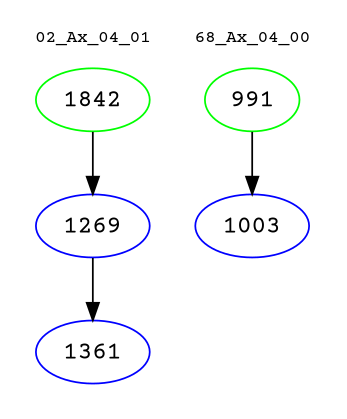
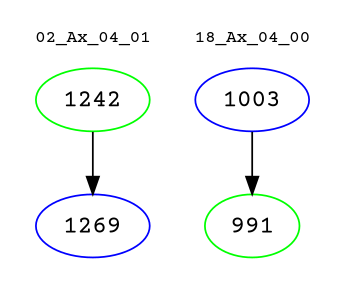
(253, 38) -> (253, 38)
(93, 100) -> (93, 100)
(252, 154) -> (252, 154)
(93, 352) -> none
